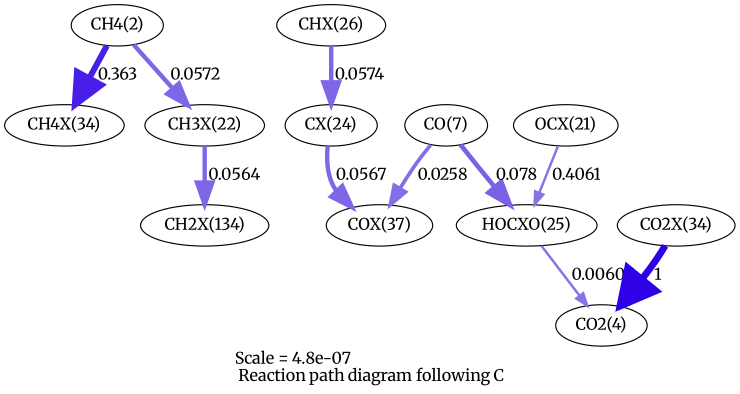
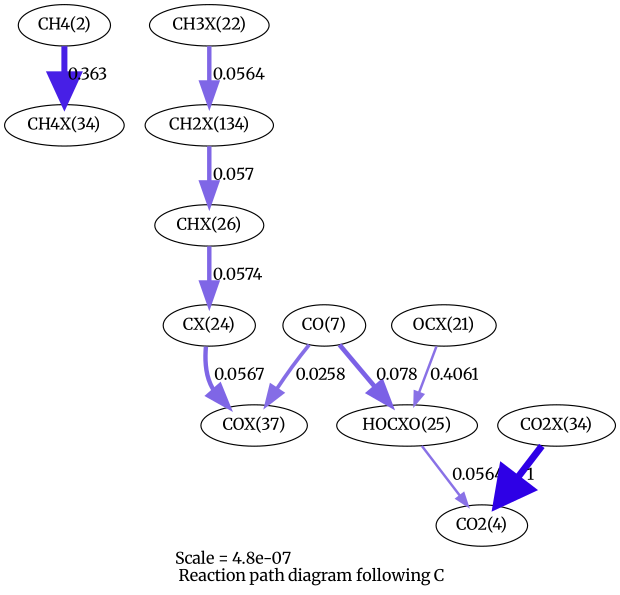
(153, 67) -> none
none -> (209, 164)
(601, 275) -> (477, 476)
